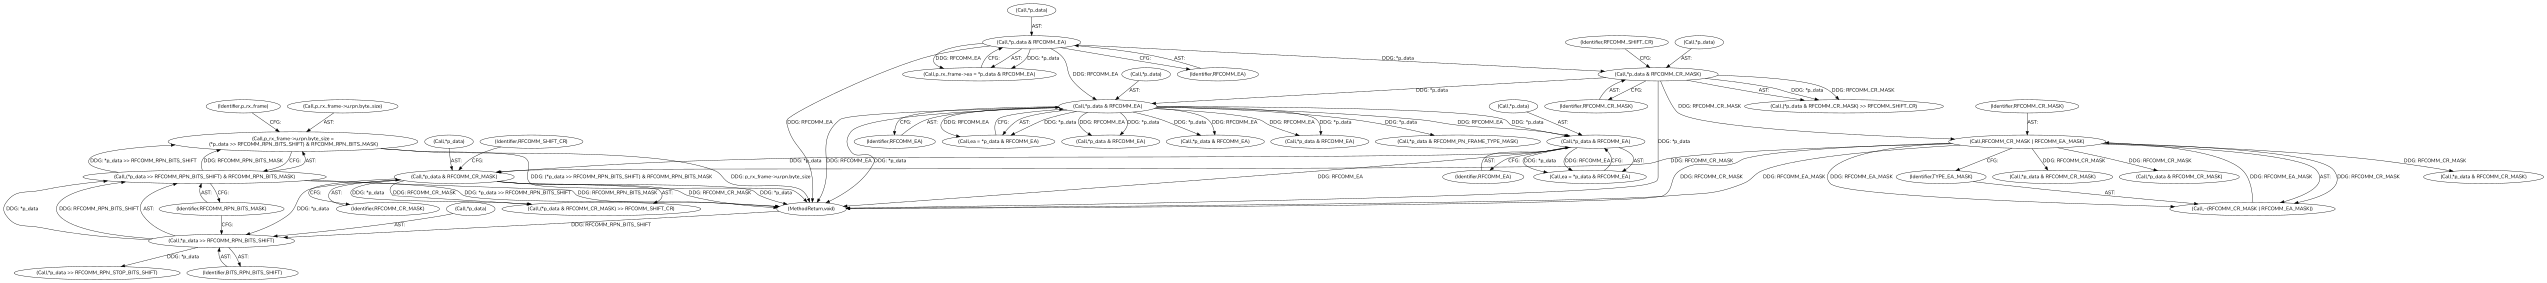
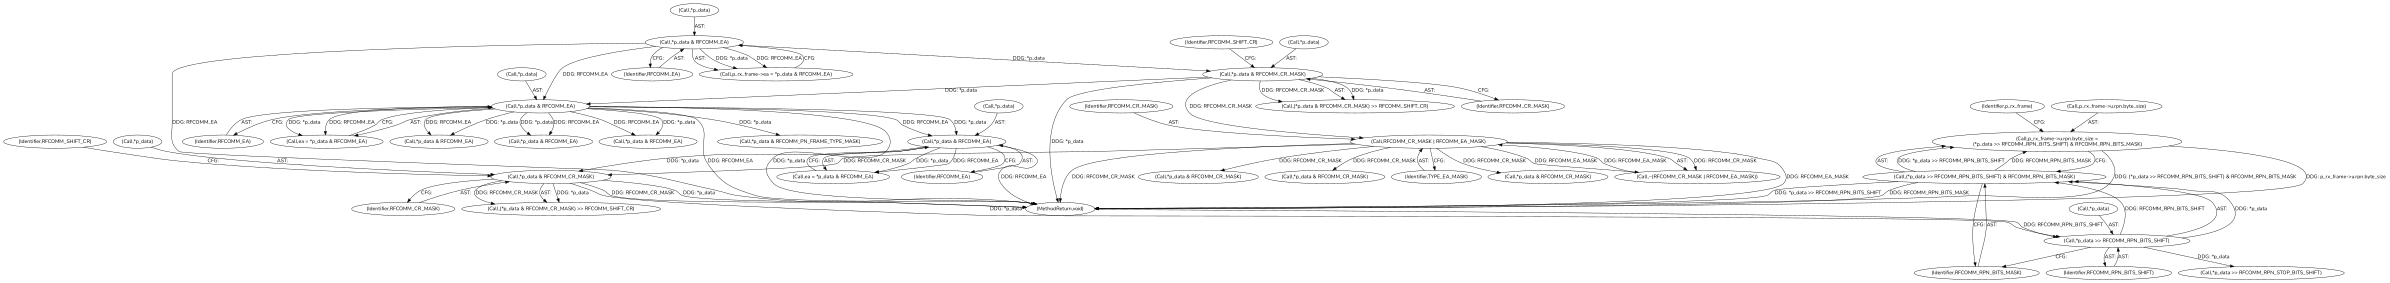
(2084, 193) -> (1418, 162)
(222, 223) -> (2048, 257)
(243, 273) -> (2109, 273)
